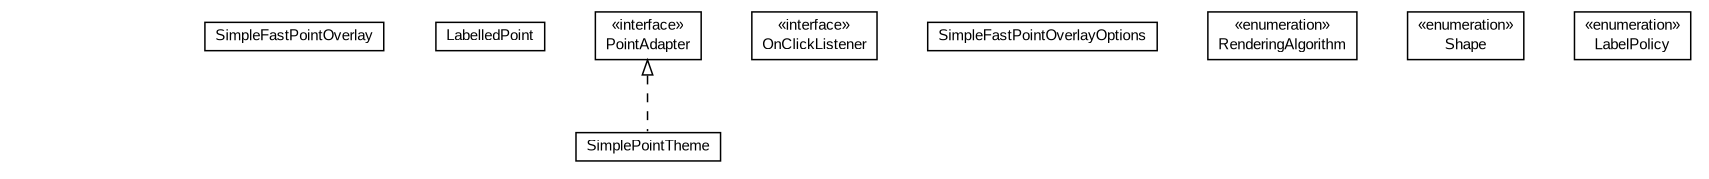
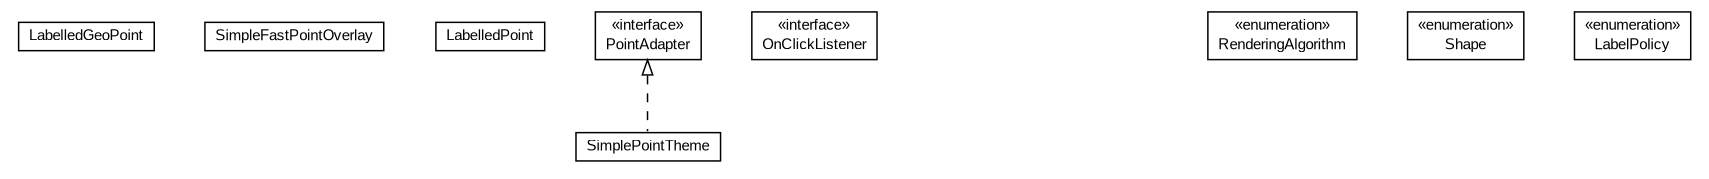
none -> (86, 36)
(1042, 36) -> none
